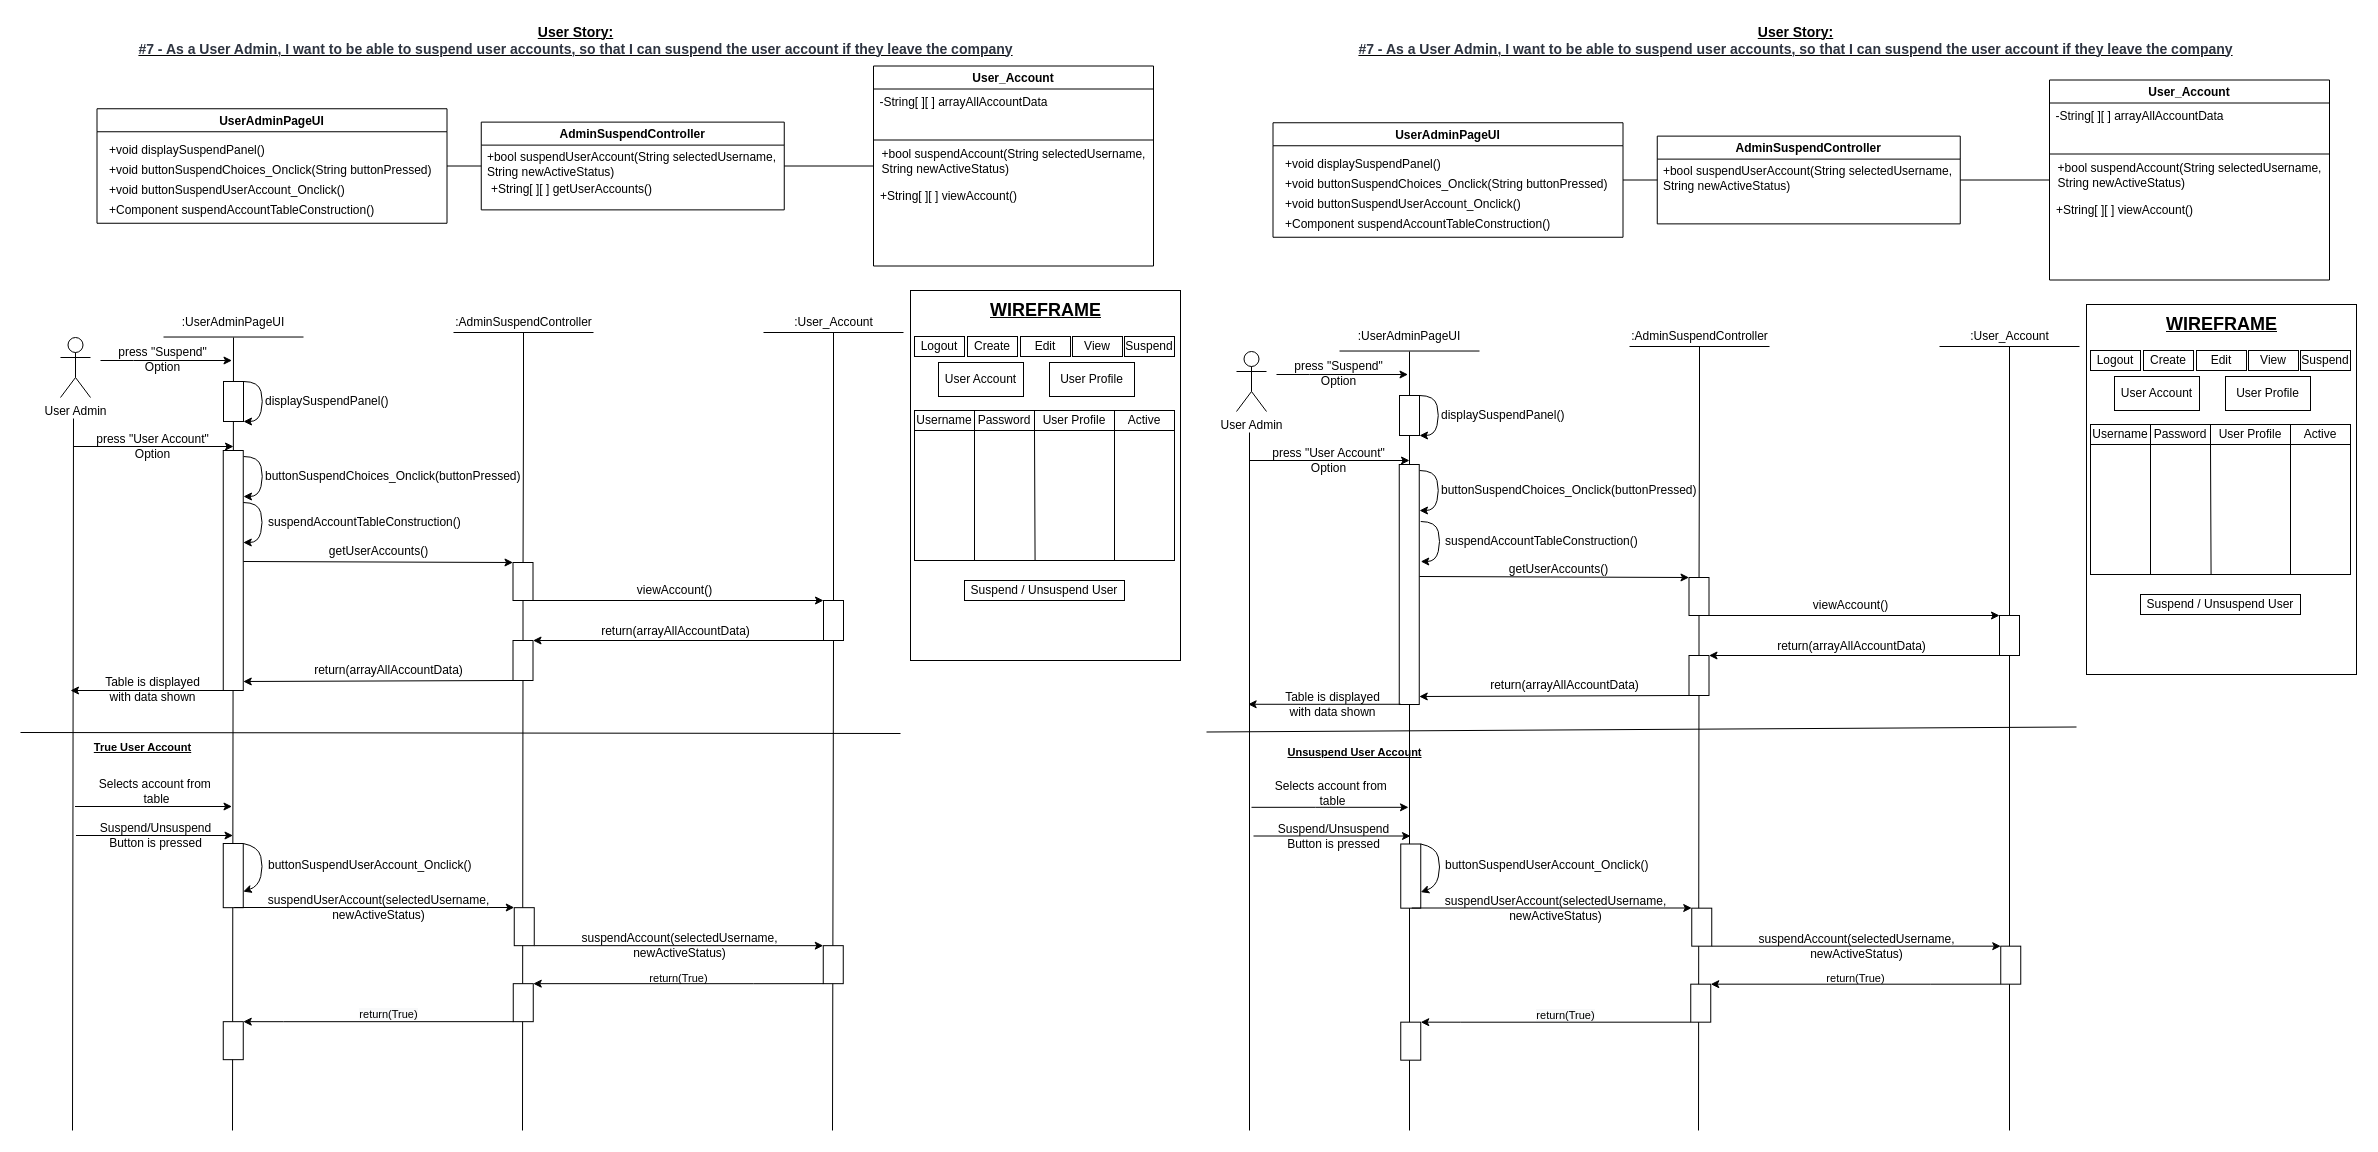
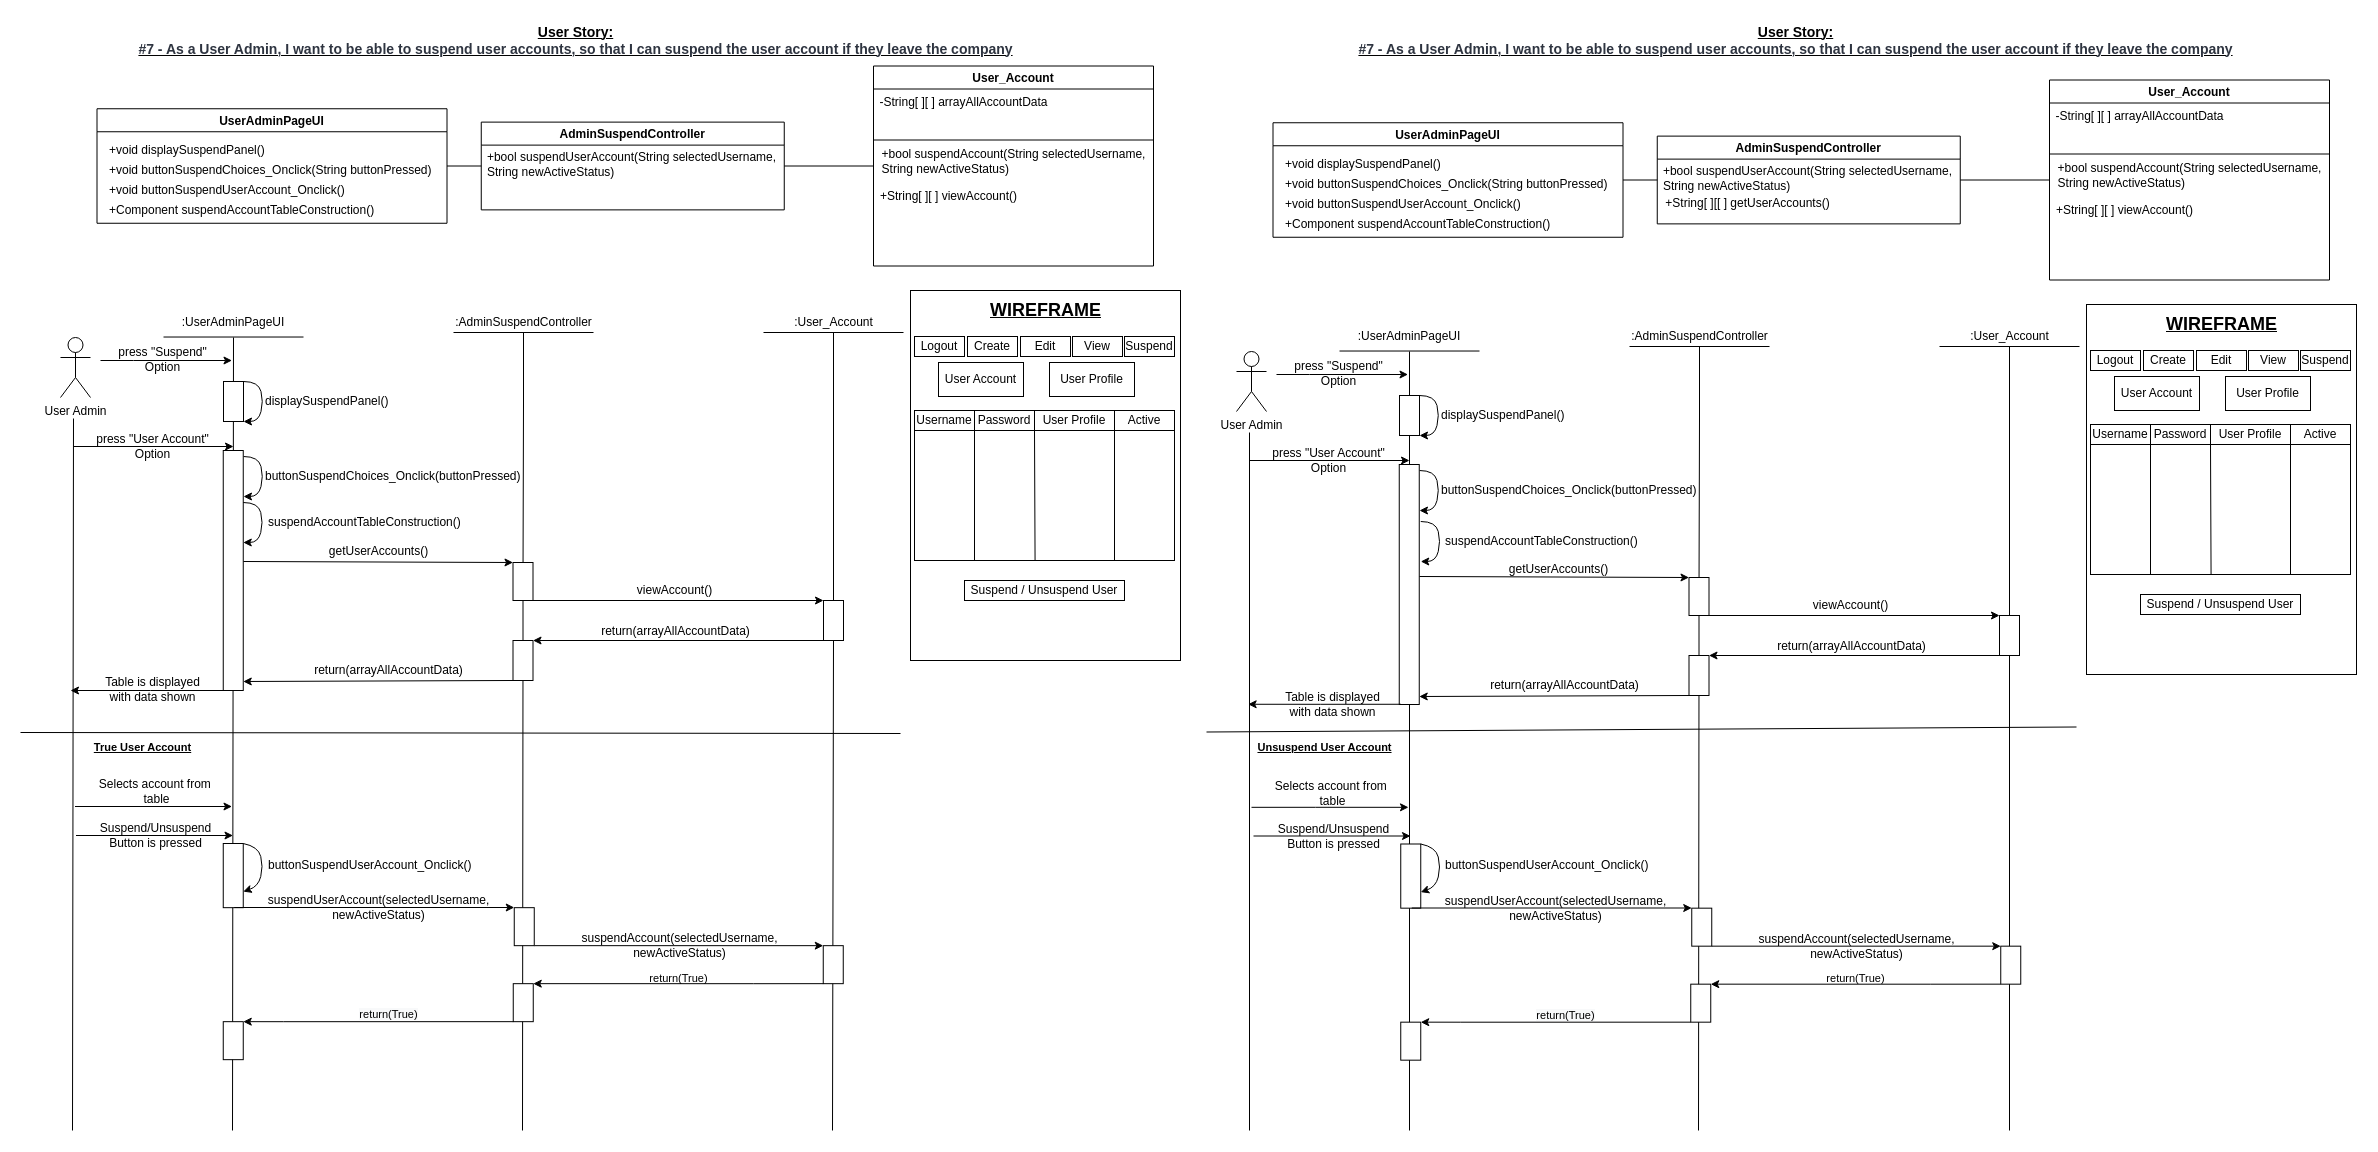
(571, 190) -> none
none -> (1747, 204)
(1355, 752) -> (1325, 747)
